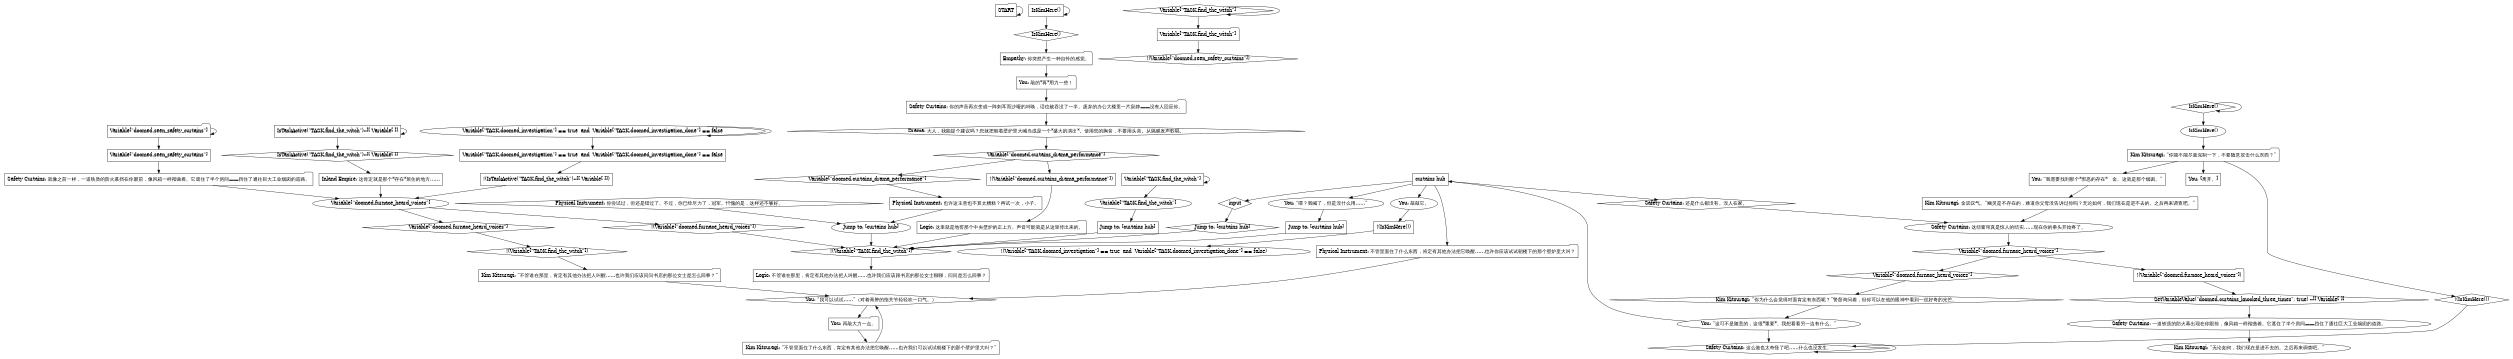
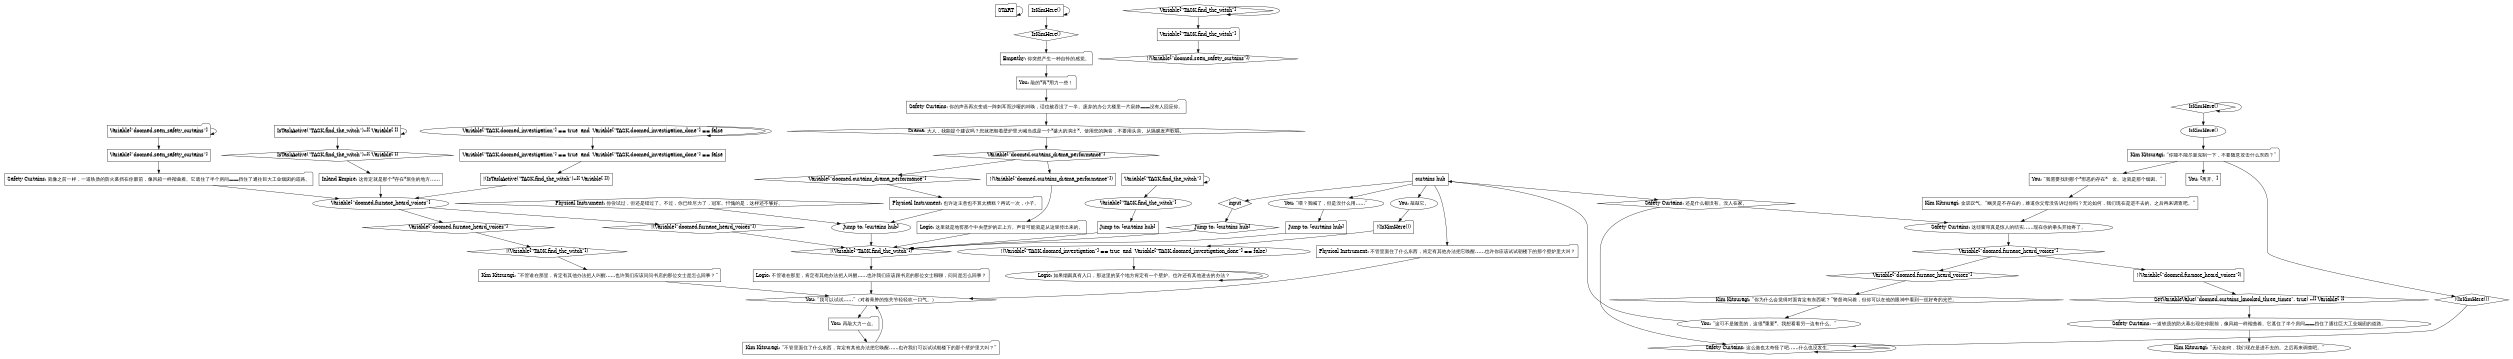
none -> (1134, 276)
none -> (871, 286)
(1769, 334) -> (1600, 297)
